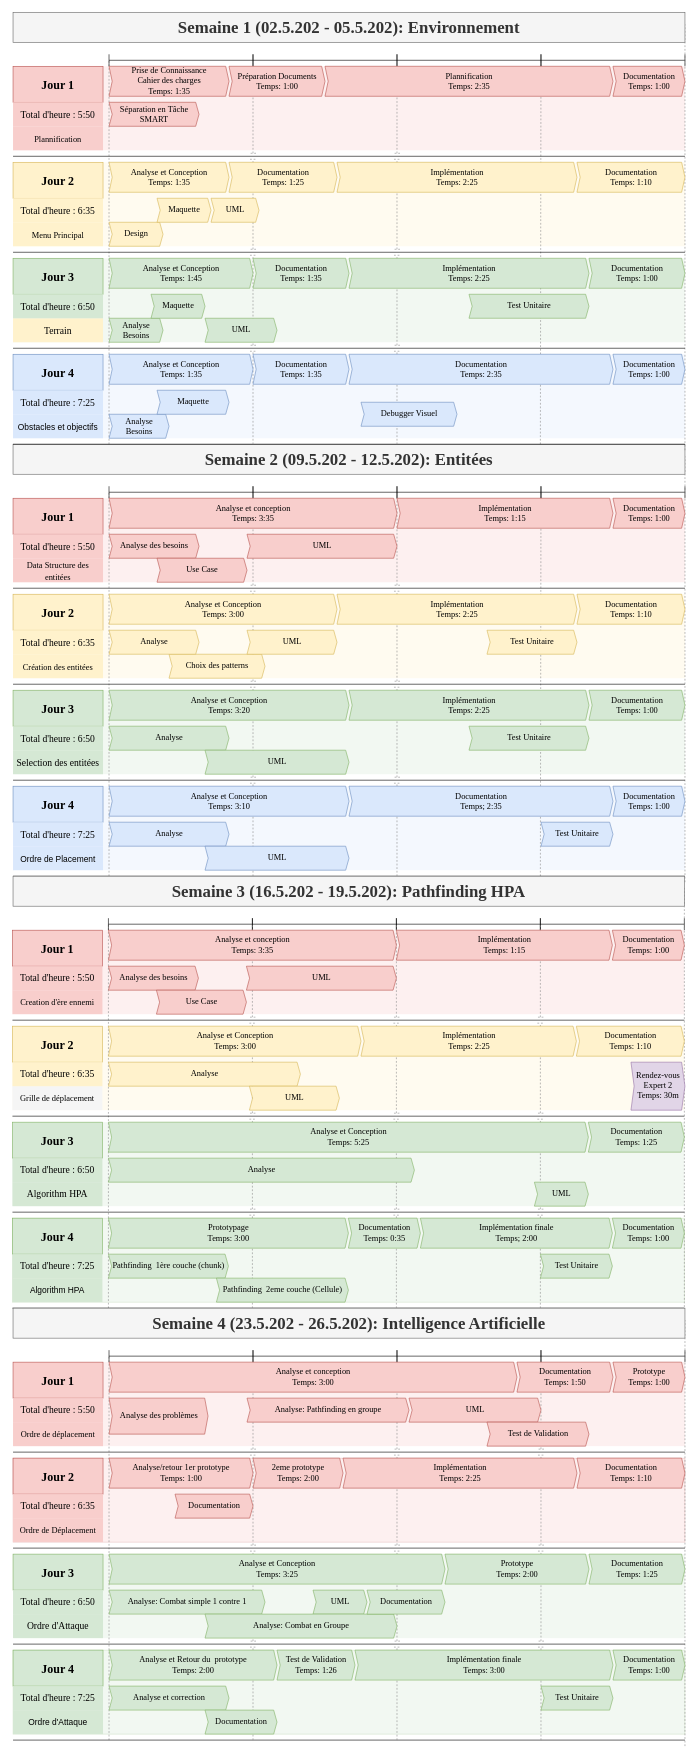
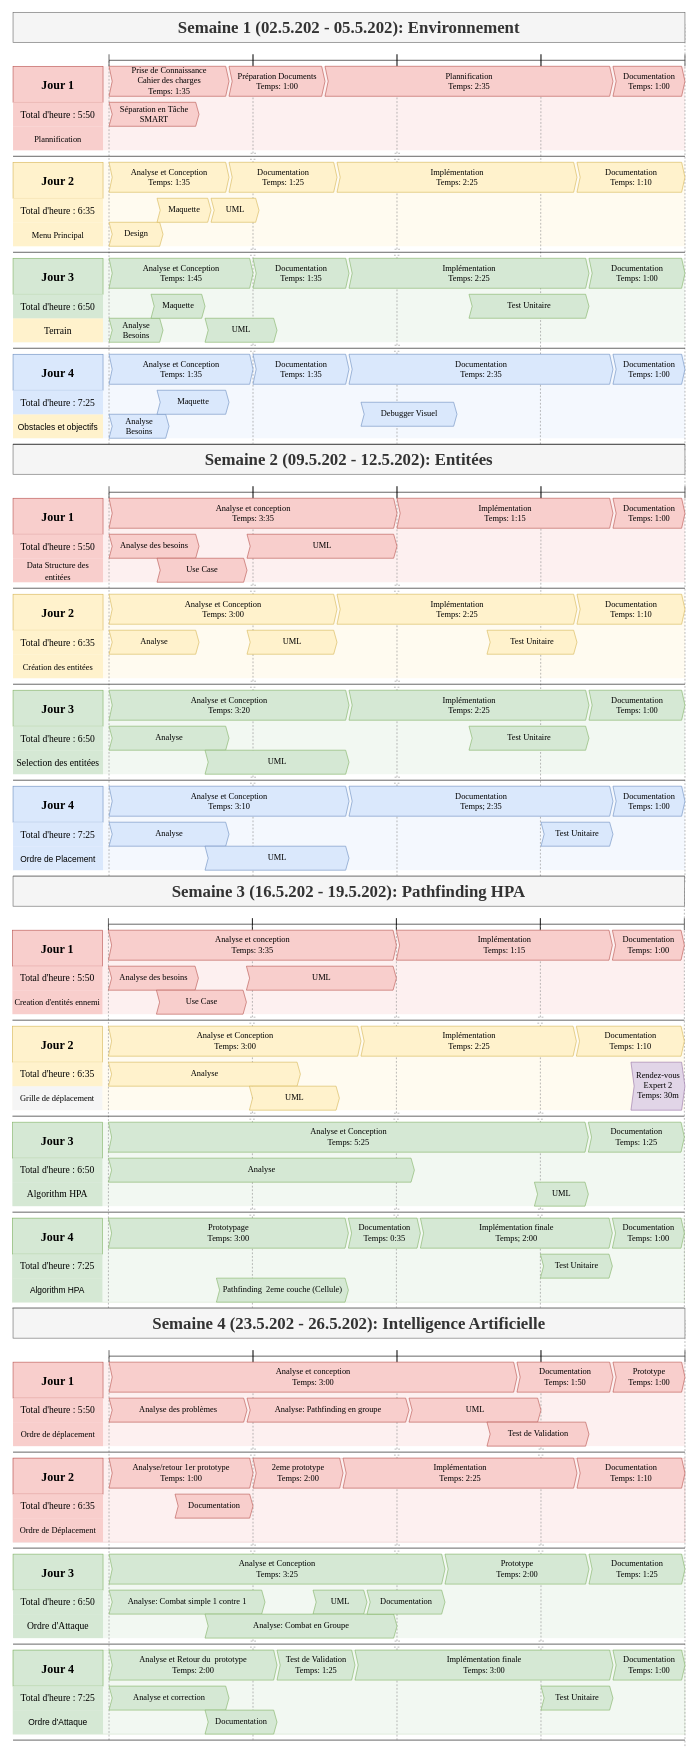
(58, 426) -> (58, 426)
(217, 666) -> none
(57, 1002) -> (57, 1002)
(168, 1266) -> none
(158, 1416) -> (178, 1410)
(316, 1665) -> (316, 1665)
